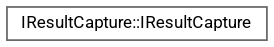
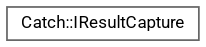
(137, 24) -> (103, 24)
